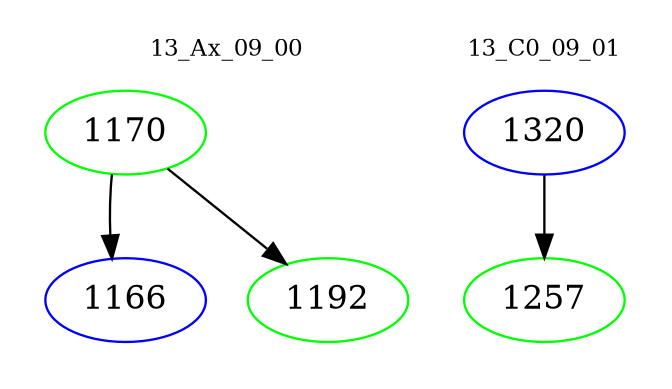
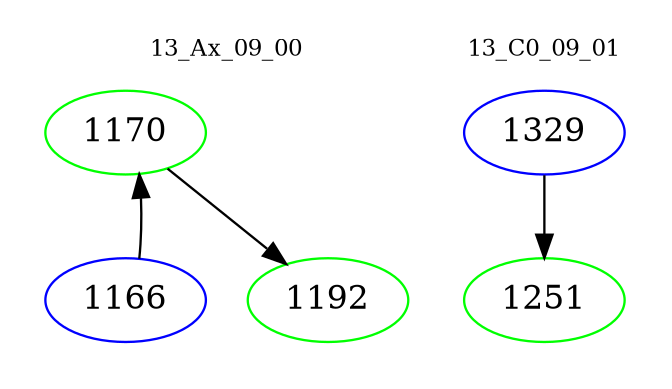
(544, 133) -> (544, 133)
(110, 205) -> (141, 228)
(544, 300) -> (544, 300)
